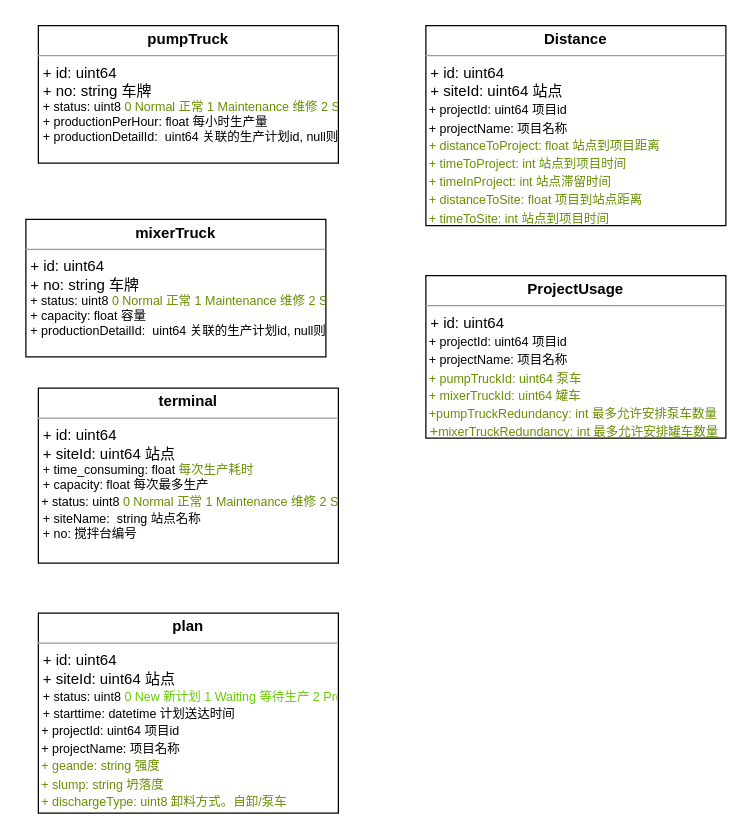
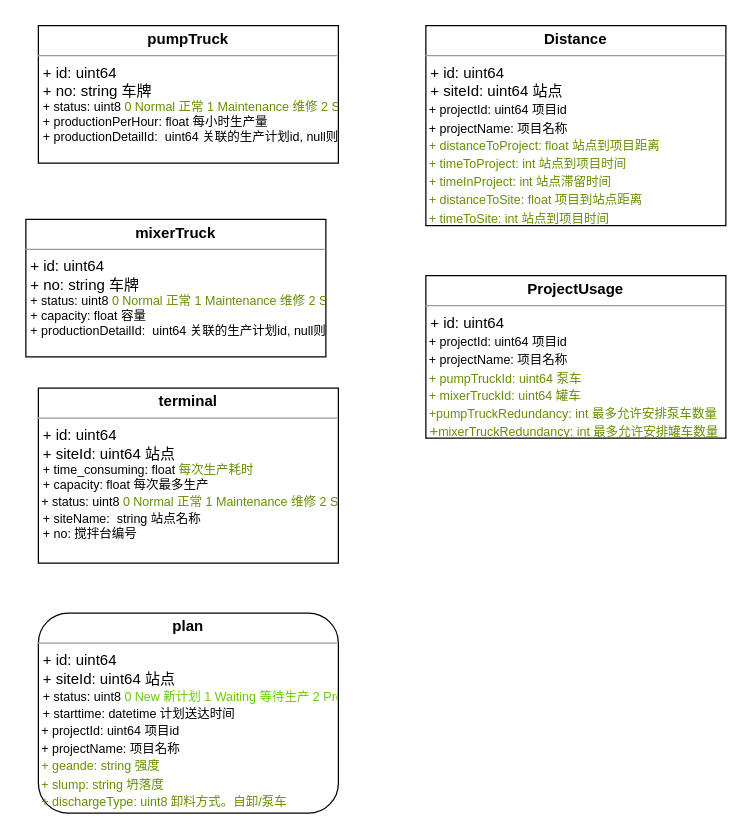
(188, 713) -> (188, 713)
